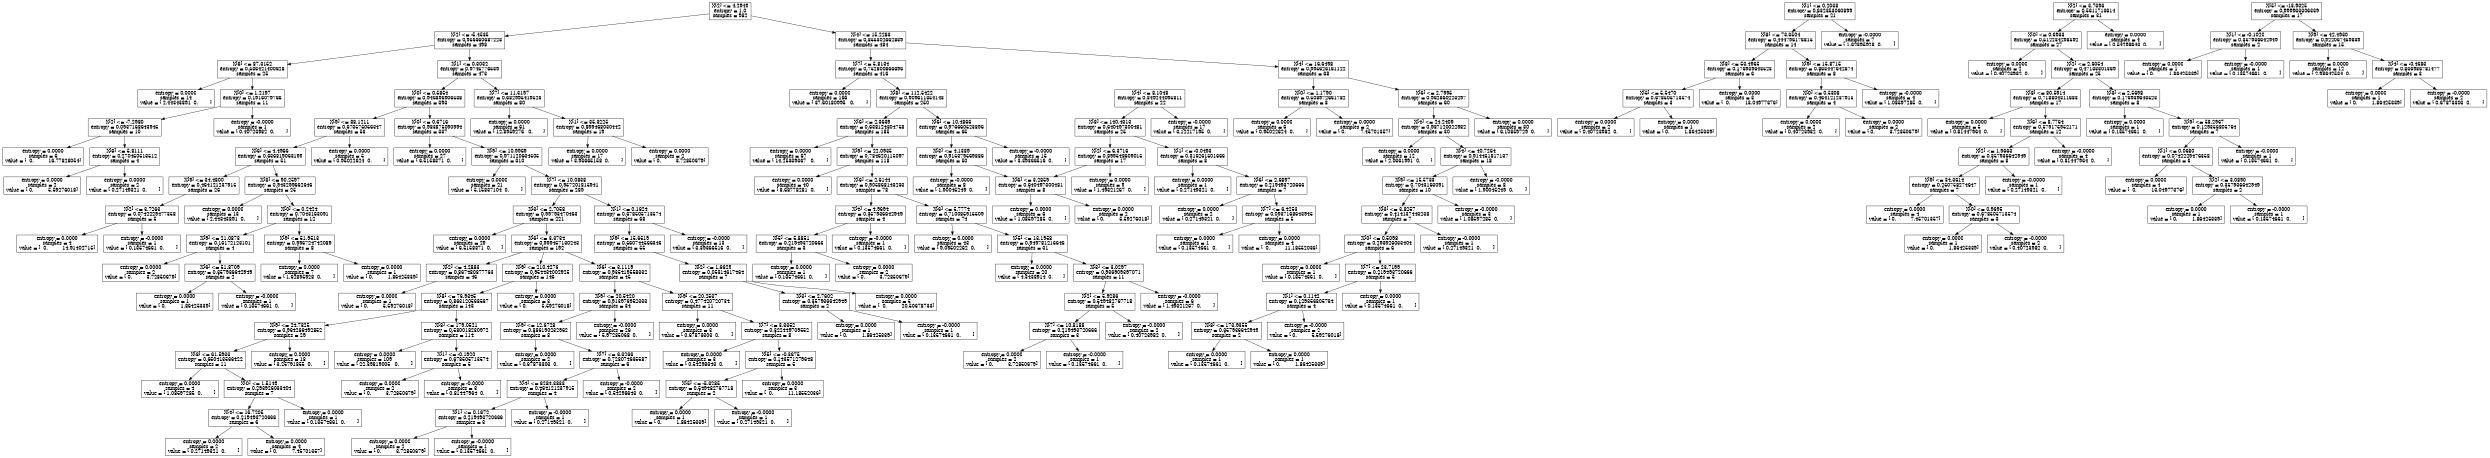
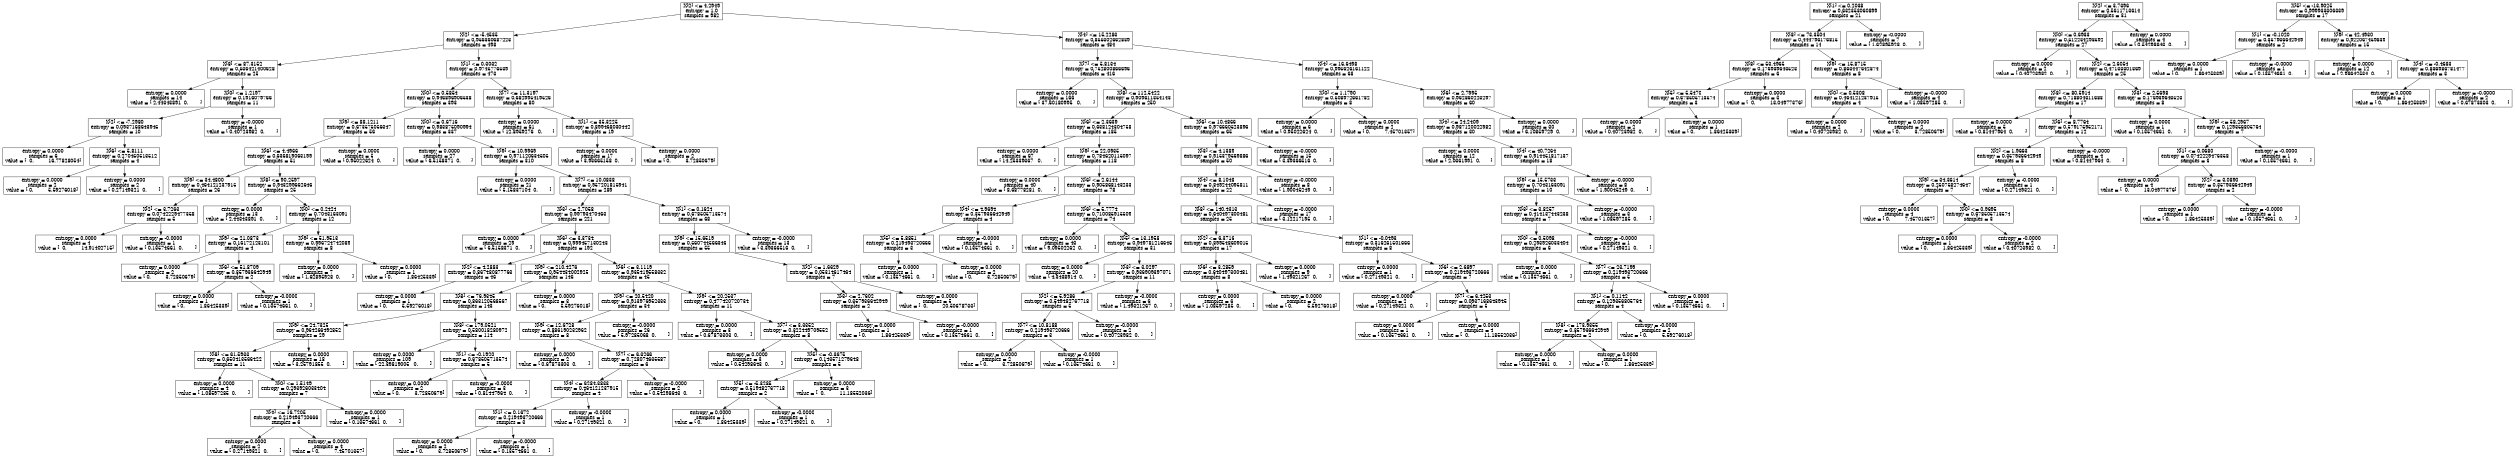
(990, 170) -> (1216, 169)
(701, 389) -> (753, 389)
